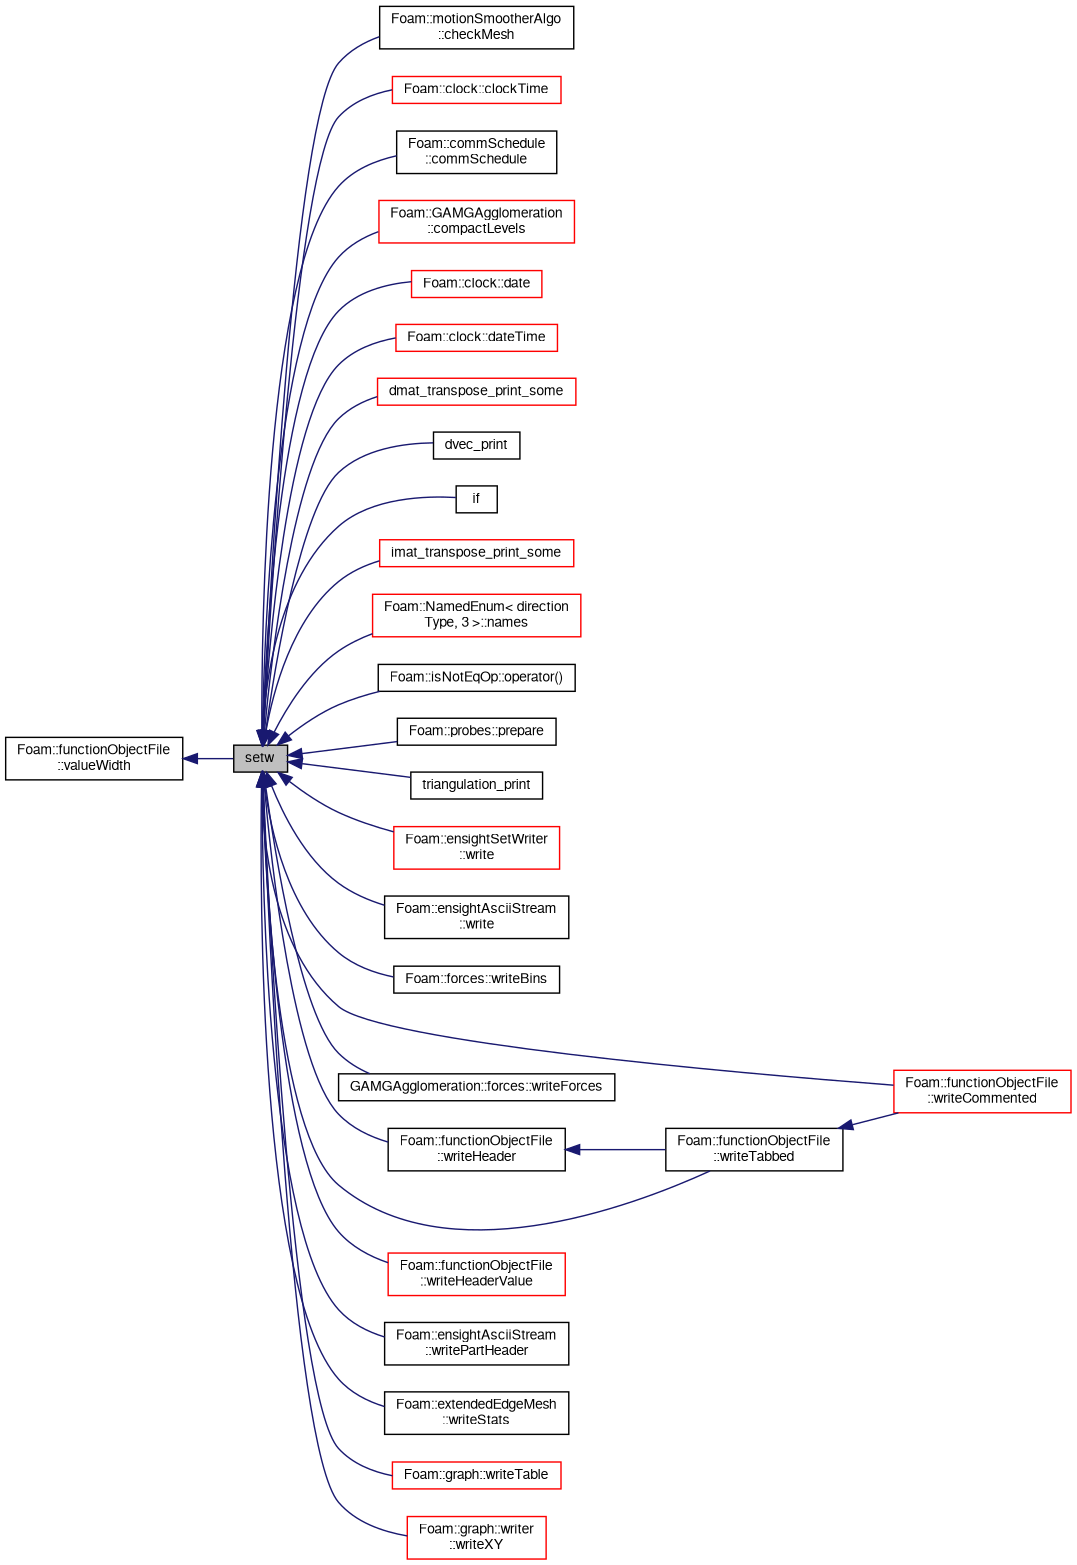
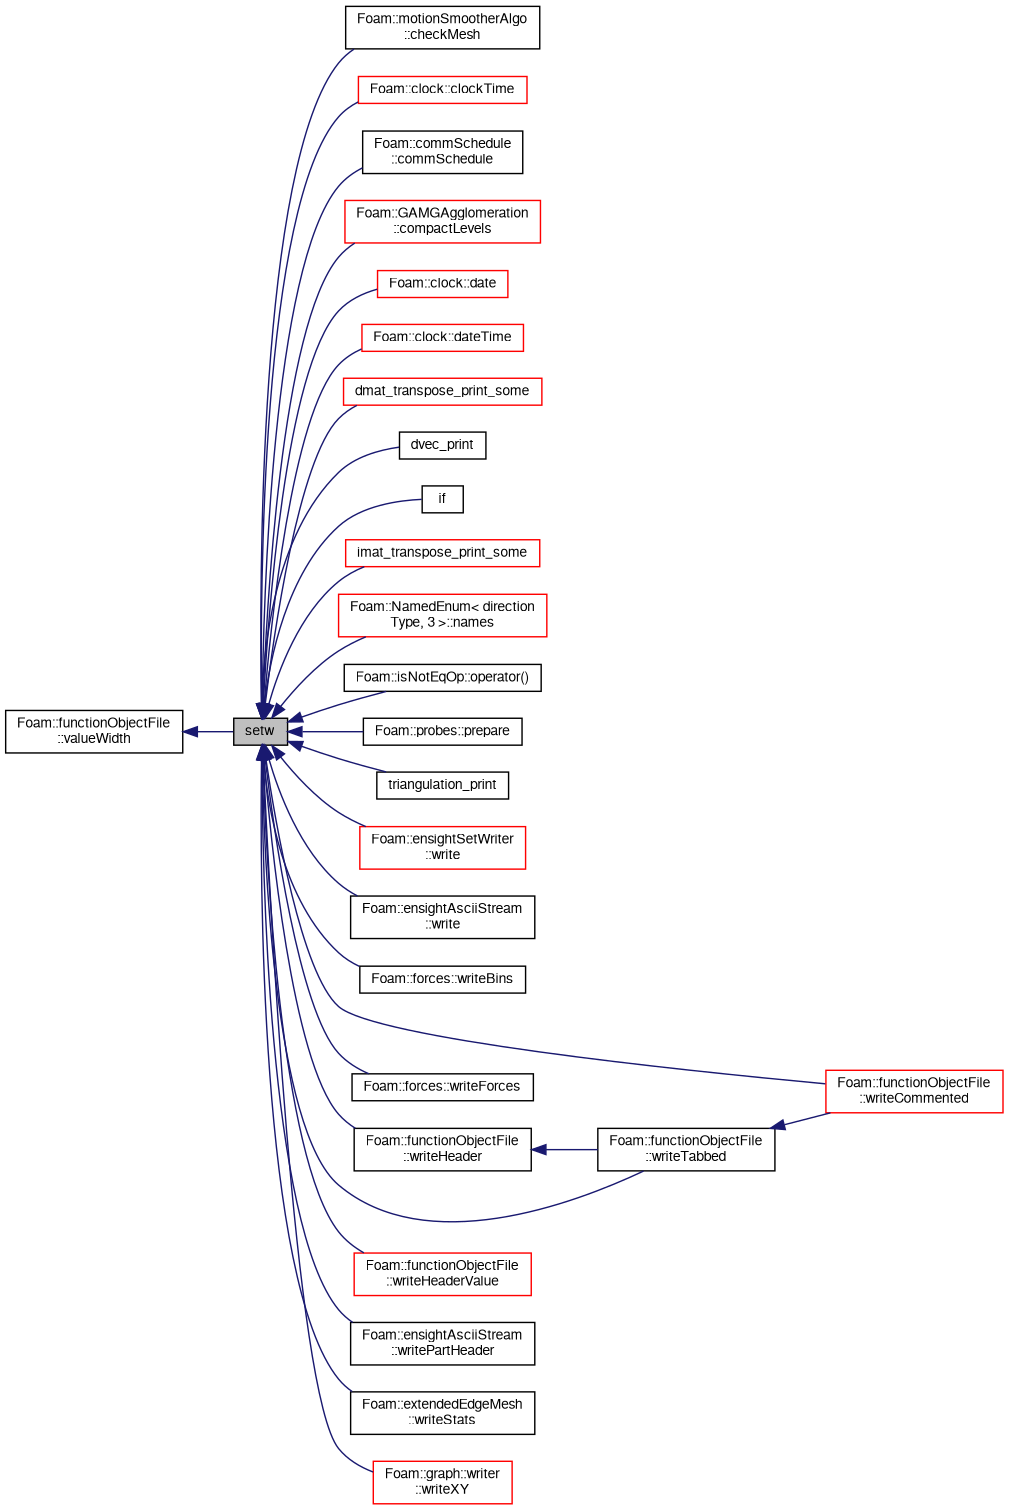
(477, 1087) -> (443, 1087)
(477, 1475) -> none
